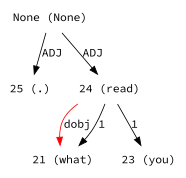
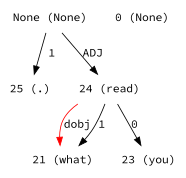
none -> (142, 18)
(52, 54) -> (52, 54)
(135, 125) -> (135, 125)
